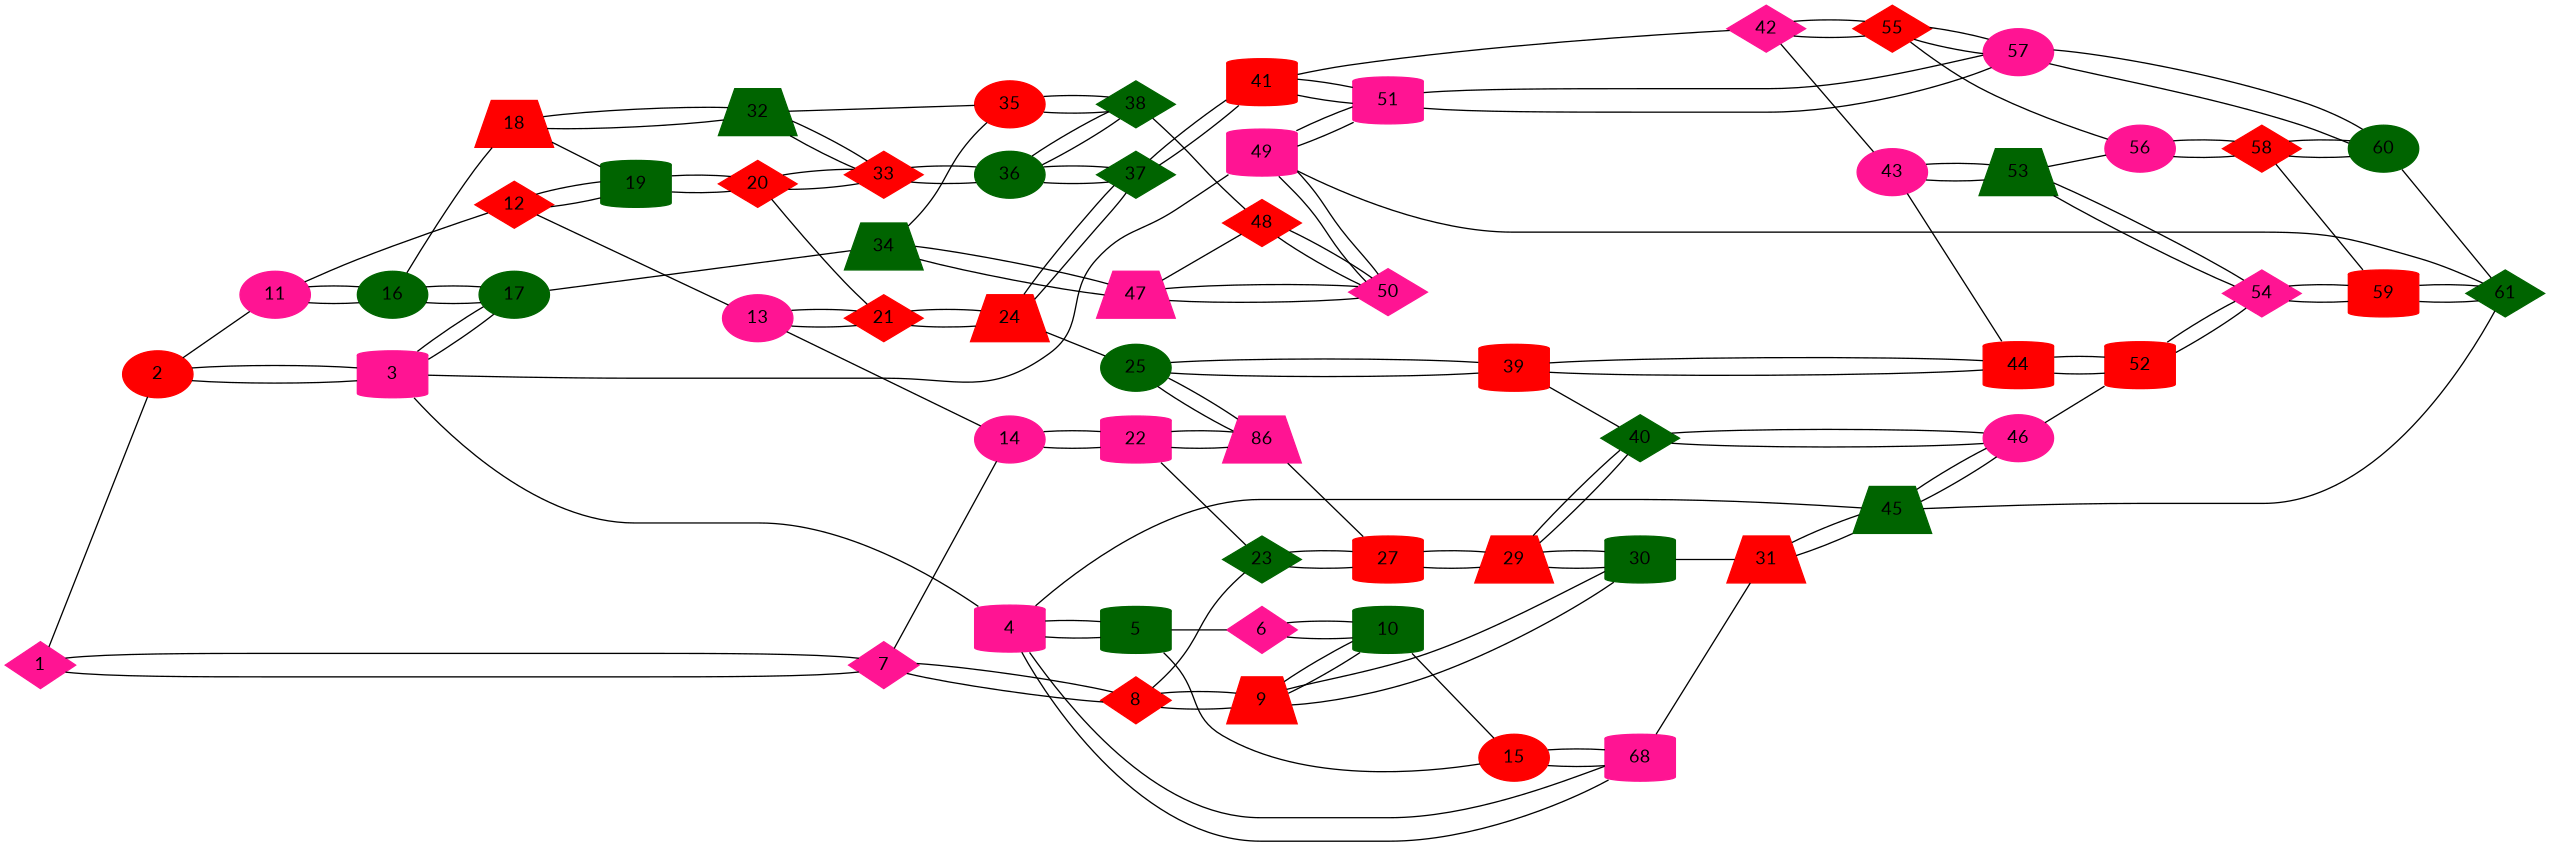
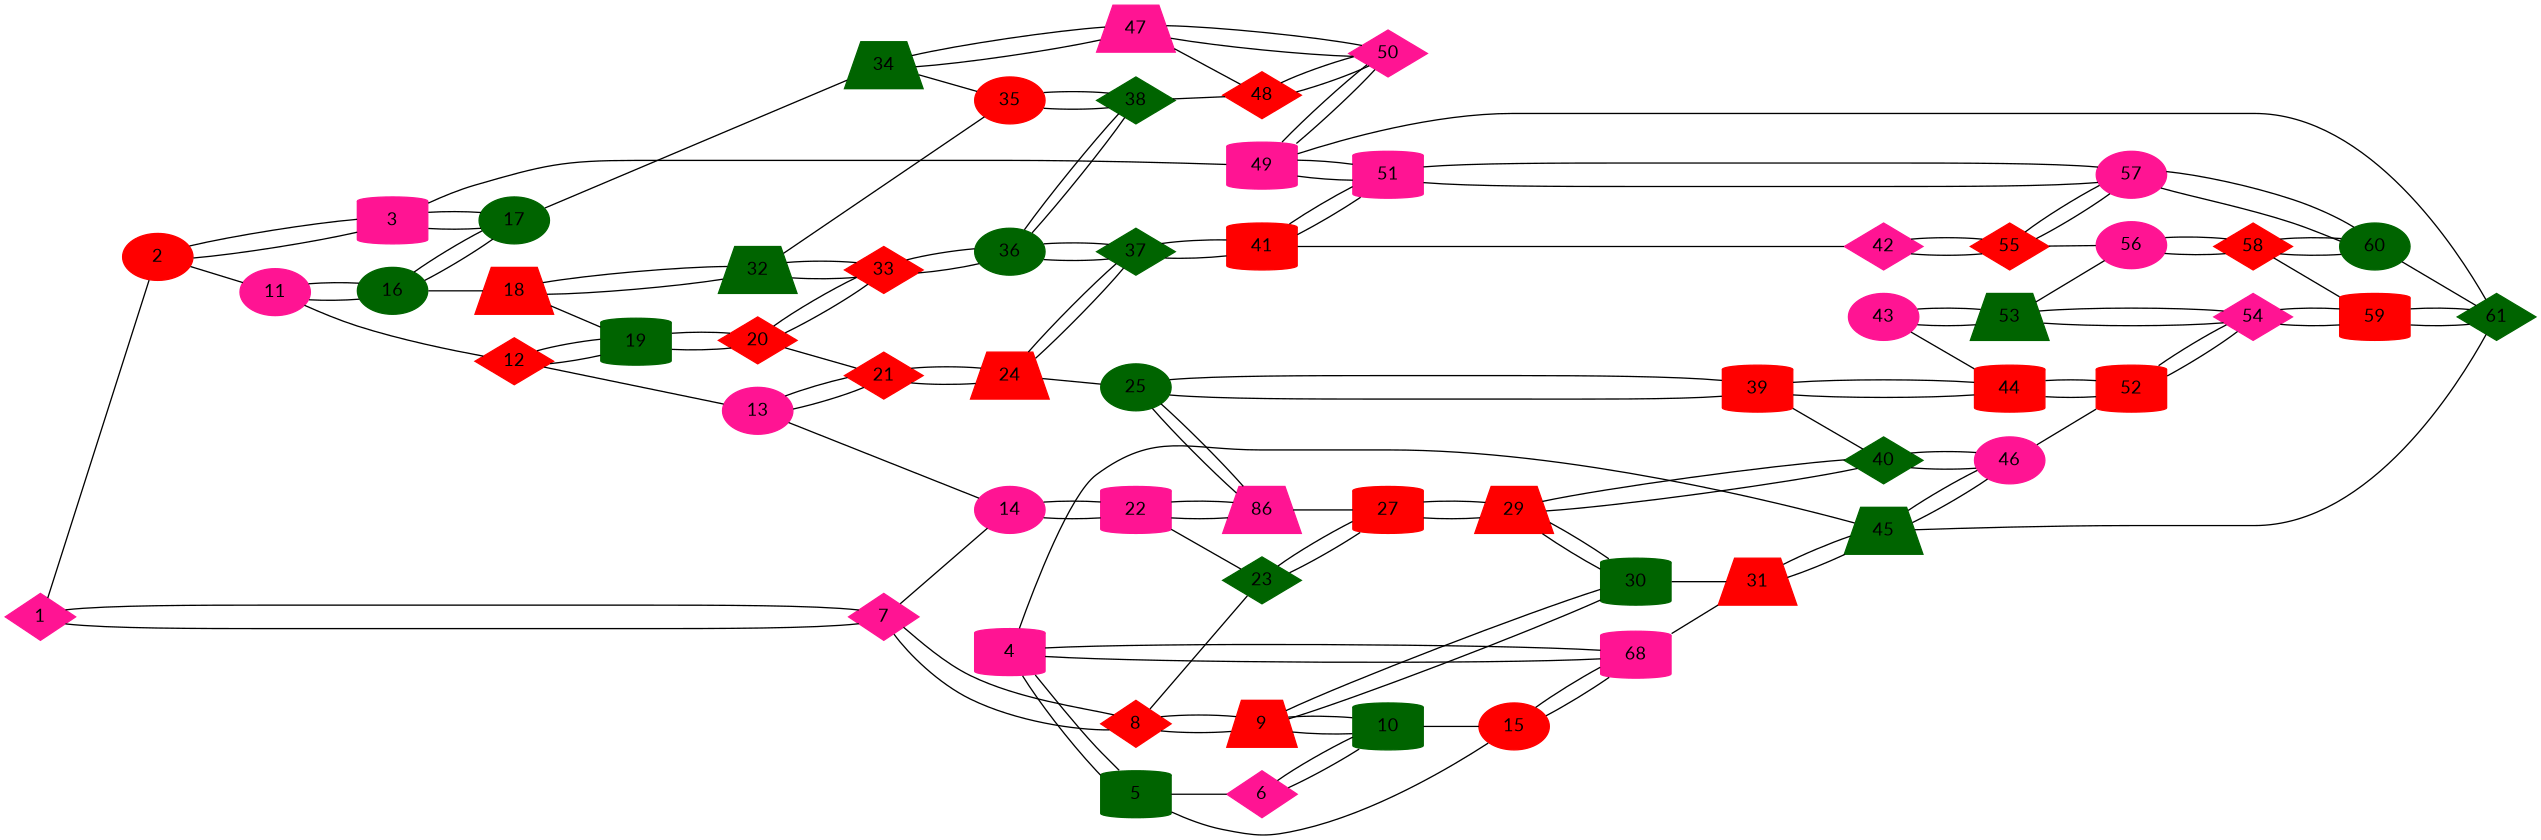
(1827, 98) -> none
(686, 523) -> none
